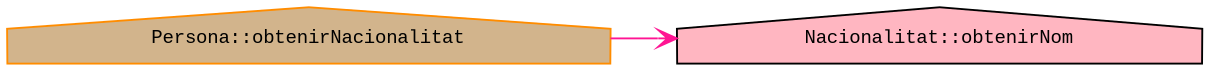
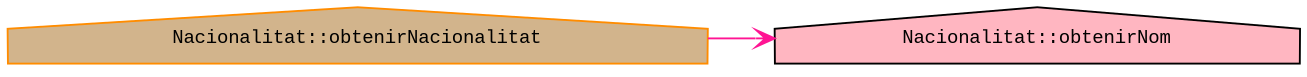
(309, 38) -> (358, 38)
